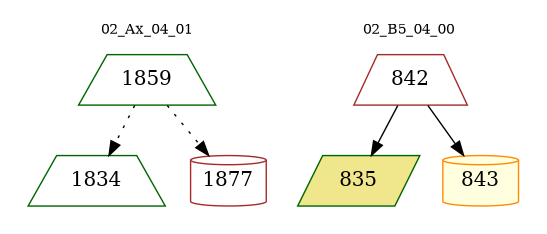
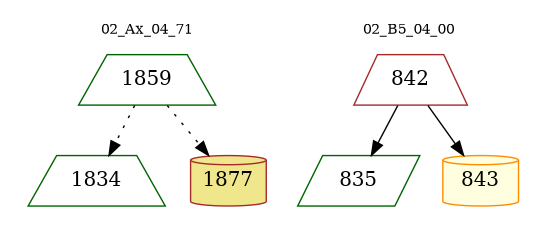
(147, 30) -> (147, 30)
(228, 181) -> (228, 181)
(359, 181) -> (359, 181)
